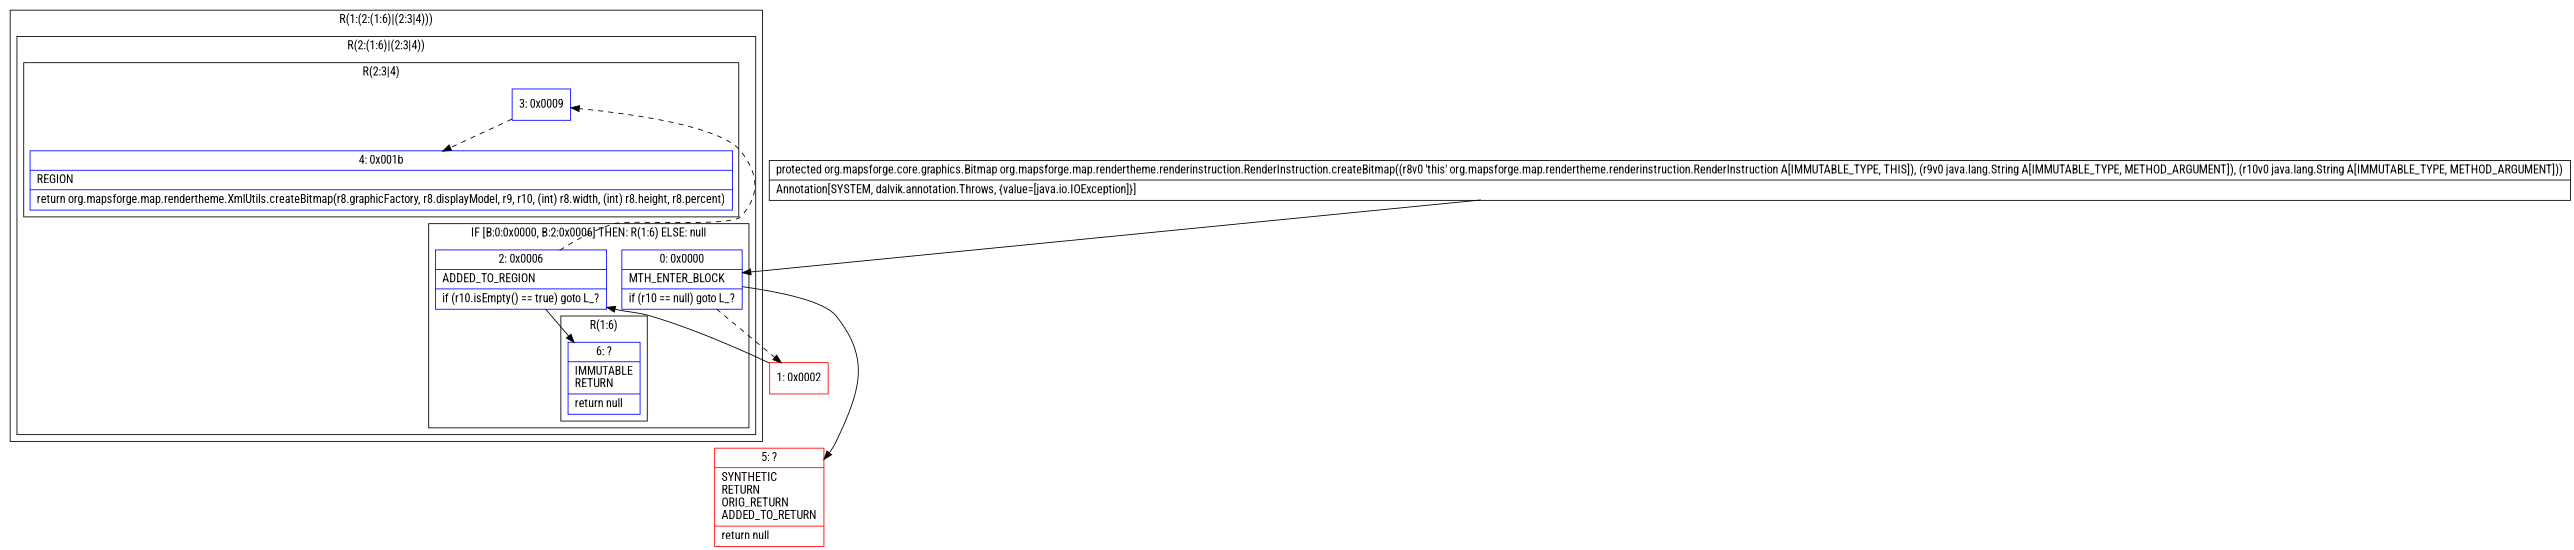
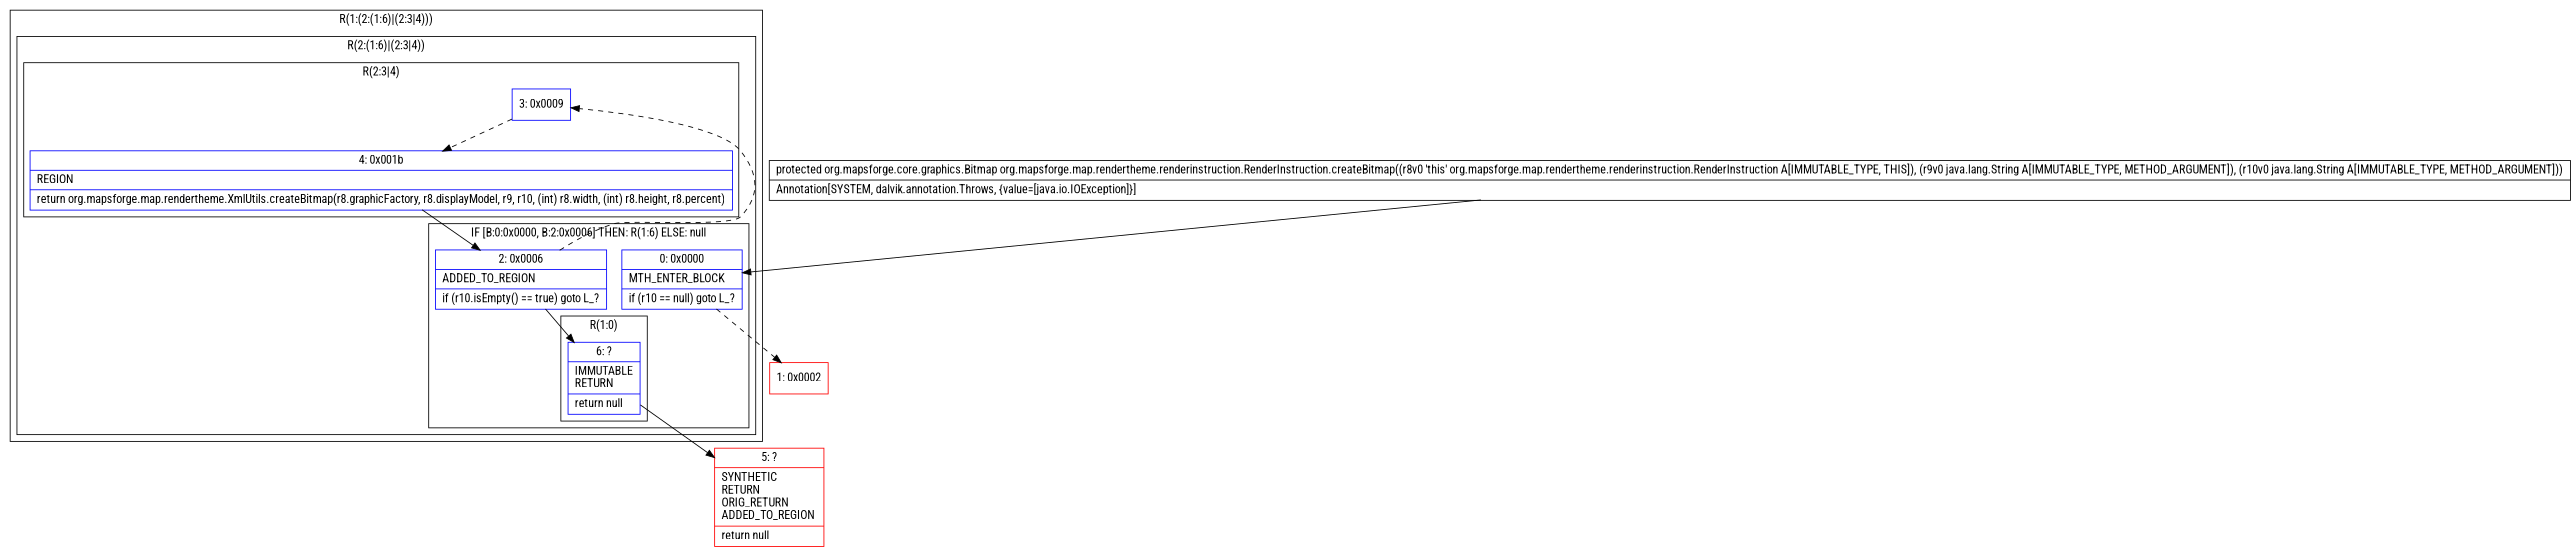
(604, 326) -> (604, 326)
(694, 331) -> (450, 229)
(849, 336) -> (664, 422)
(769, 516) -> (768, 516)
